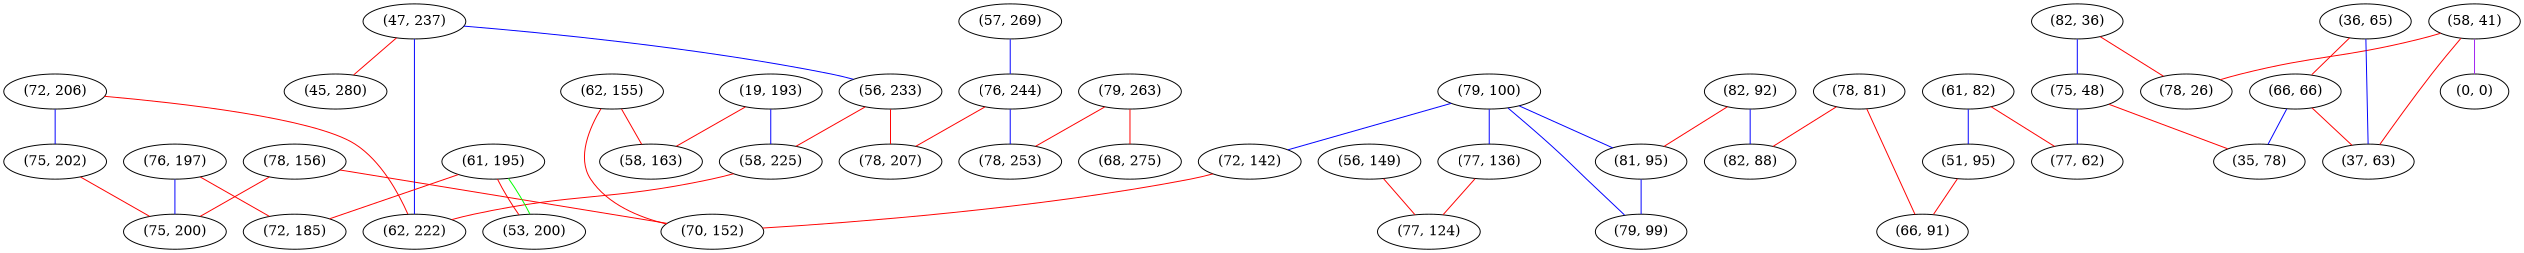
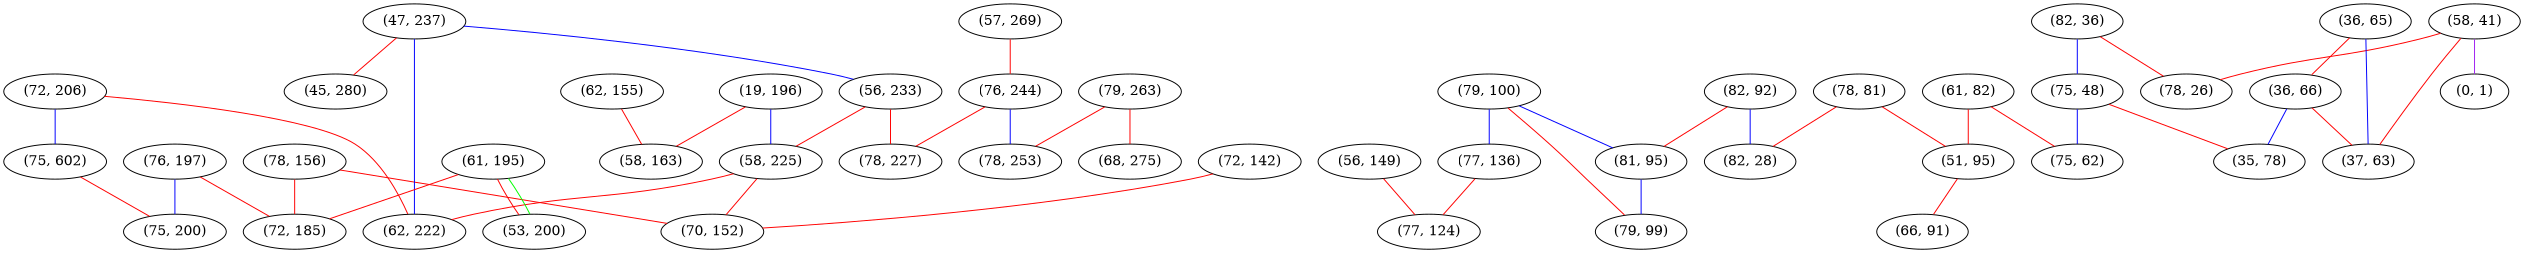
(1010, 57) -> (1010, 57)
(771, 92) -> (771, 92)
(2295, 92) -> (2295, 92)
(2475, 92) -> (2475, 92)
(1369, 127) -> none
(1968, 127) -> (1968, 127)
(1567, 160) -> (1567, 160)
(55, 162) -> (55, 162)
(891, 162) -> (891, 162)
(1750, 162) -> (1750, 162)
(1891, 162) -> (1914, 127)
(2077, 162) -> (2077, 162)
(595, 185) -> (741, 197)
(242, 193) -> (295, 197)
